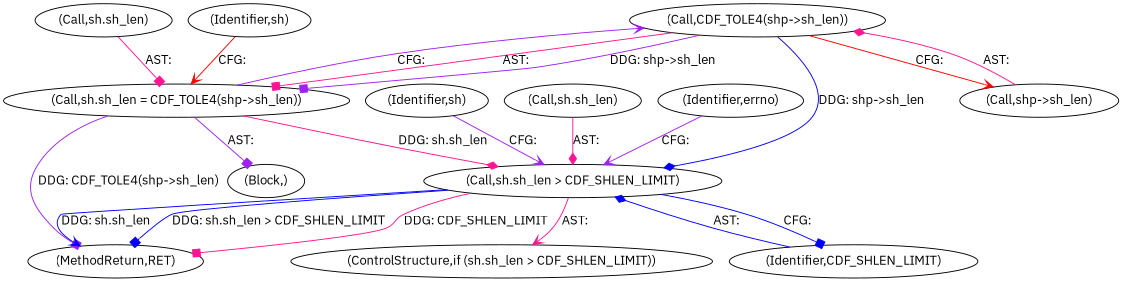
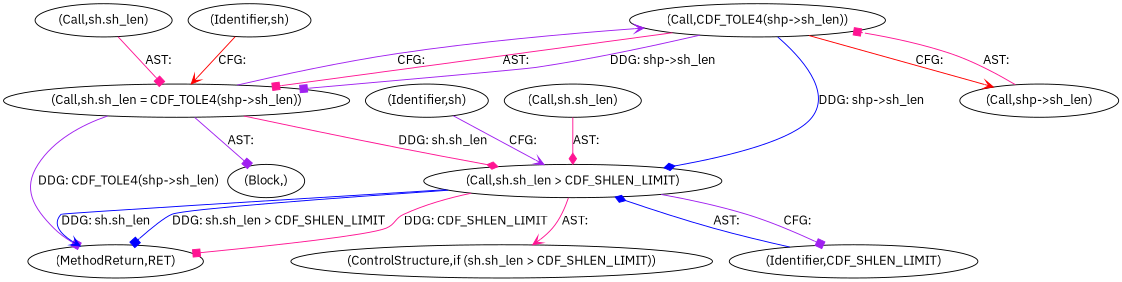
(943, 51) -> (943, 51)
(731, 101) -> none
(740, 212) -> (740, 212)
